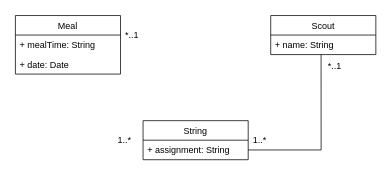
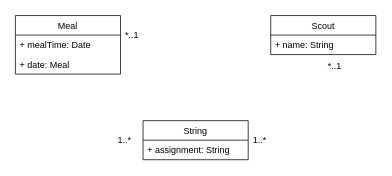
(58, 45) -> (54, 45)
(46, 65) -> (45, 65)
(321, 139) -> none
